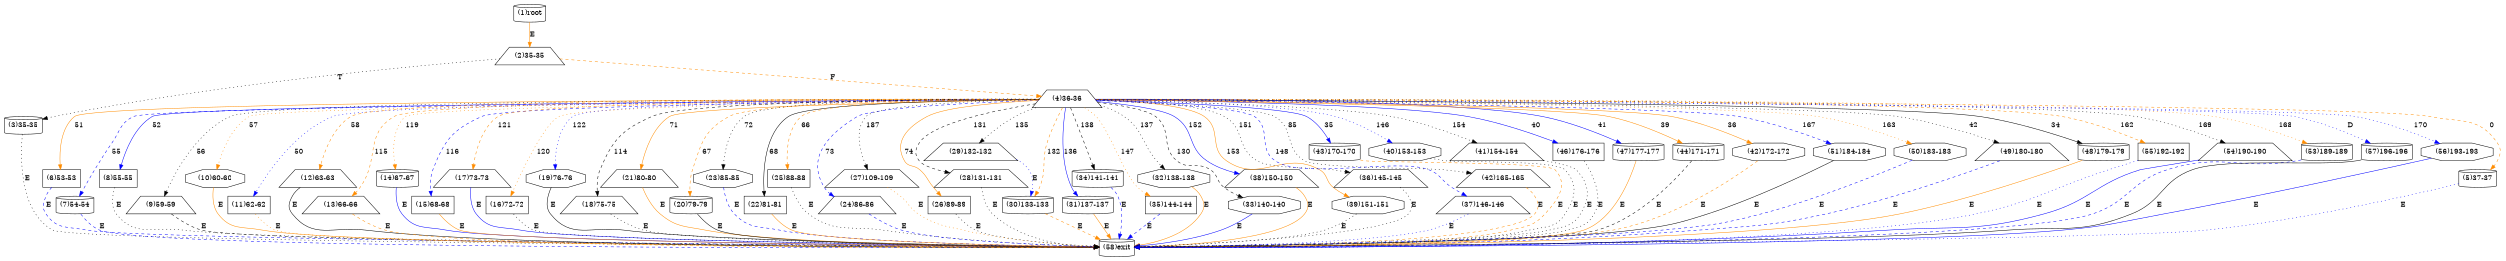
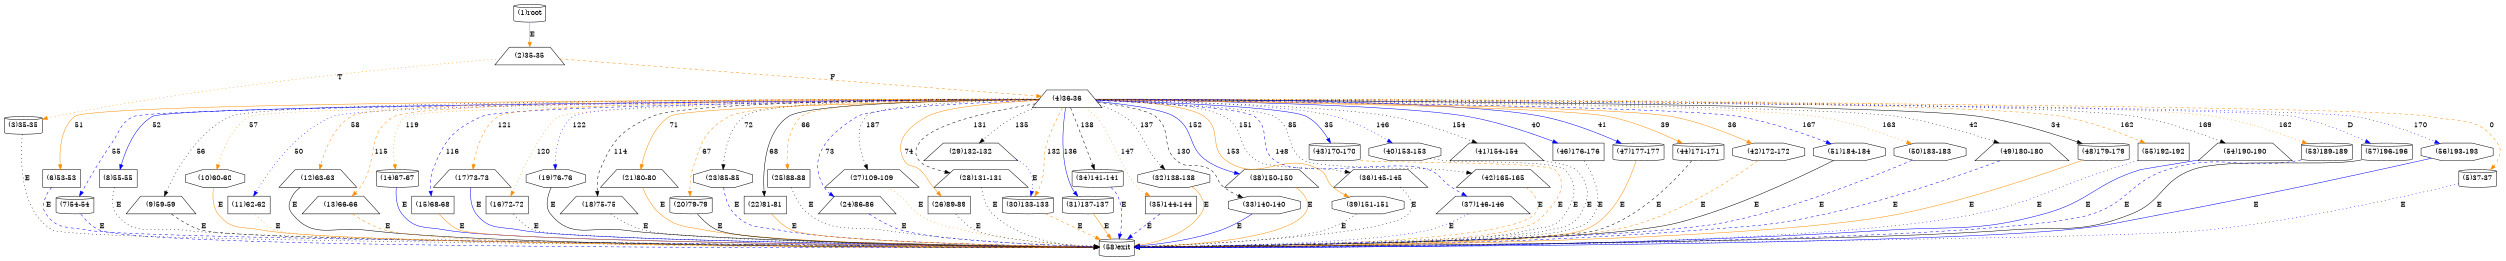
(273, 82) -> (273, 82)
(2286, 125) -> (2286, 125)
